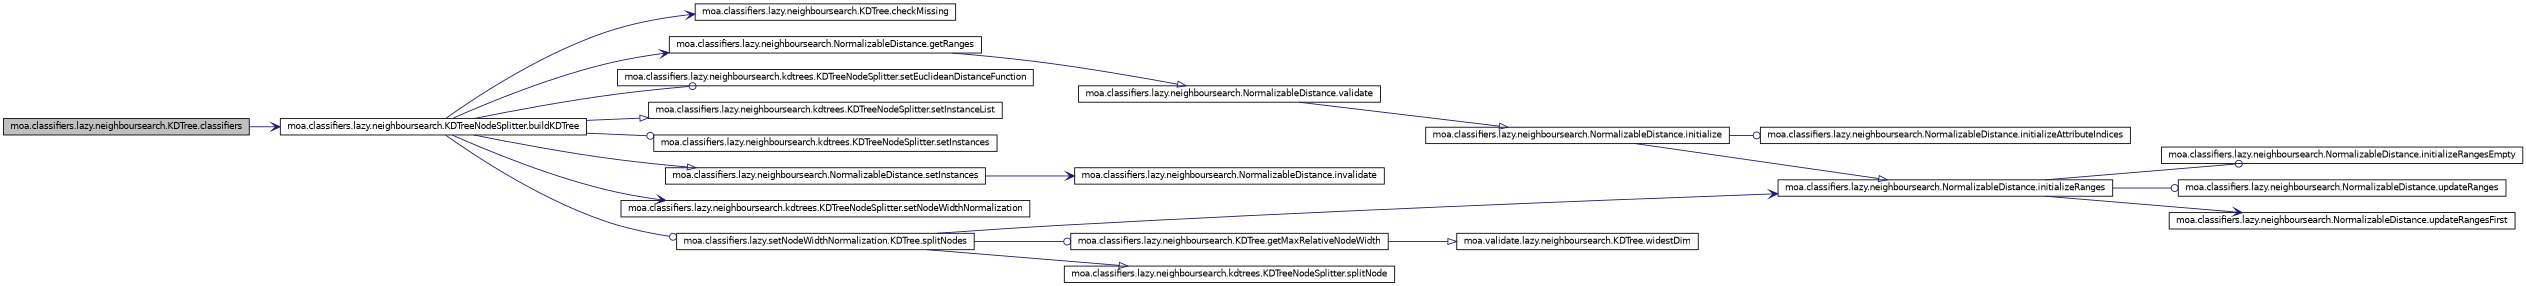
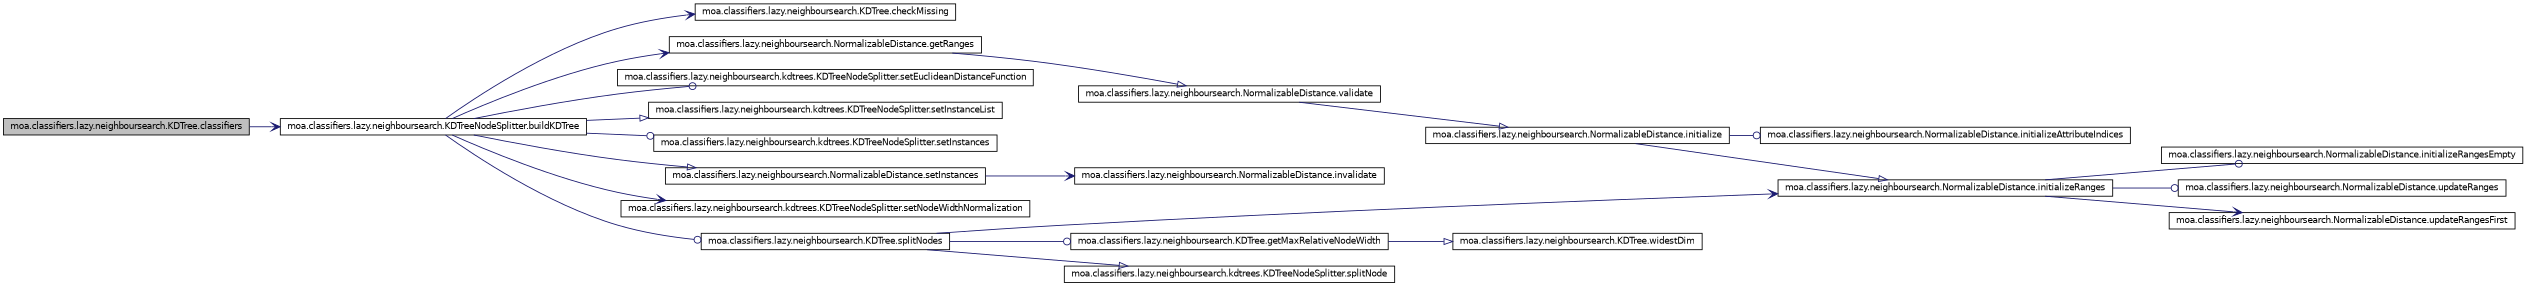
(825, 242) -> (825, 242)
(1578, 242) -> (1578, 242)
